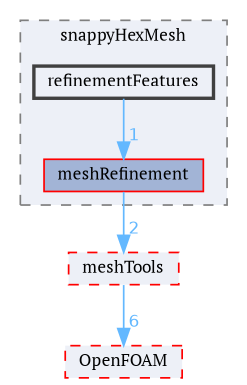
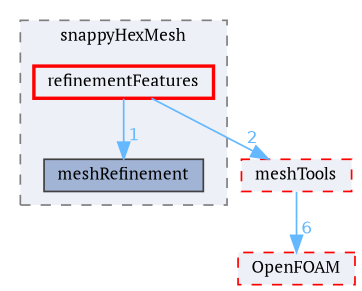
(124, 82) -> (124, 82)
(124, 175) -> (124, 175)
(124, 216) -> (202, 125)
